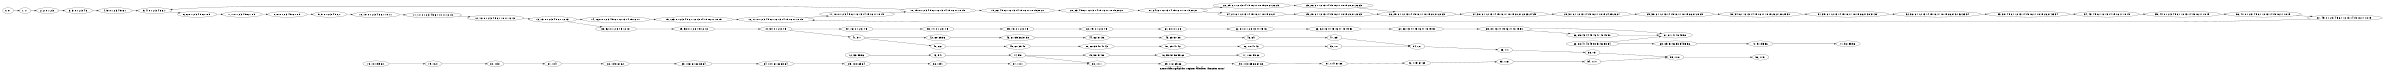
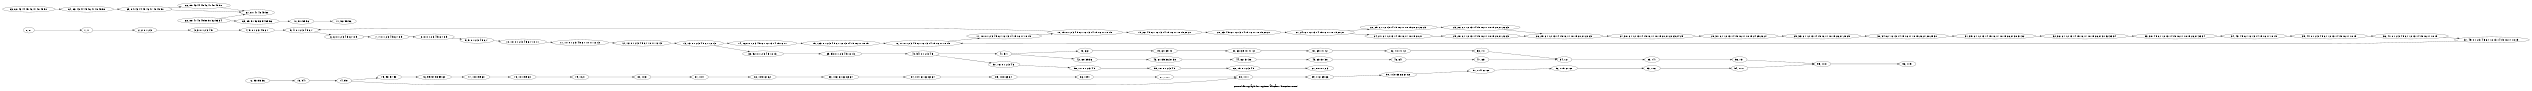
(1252, 29) -> none
none -> (499, 77)
